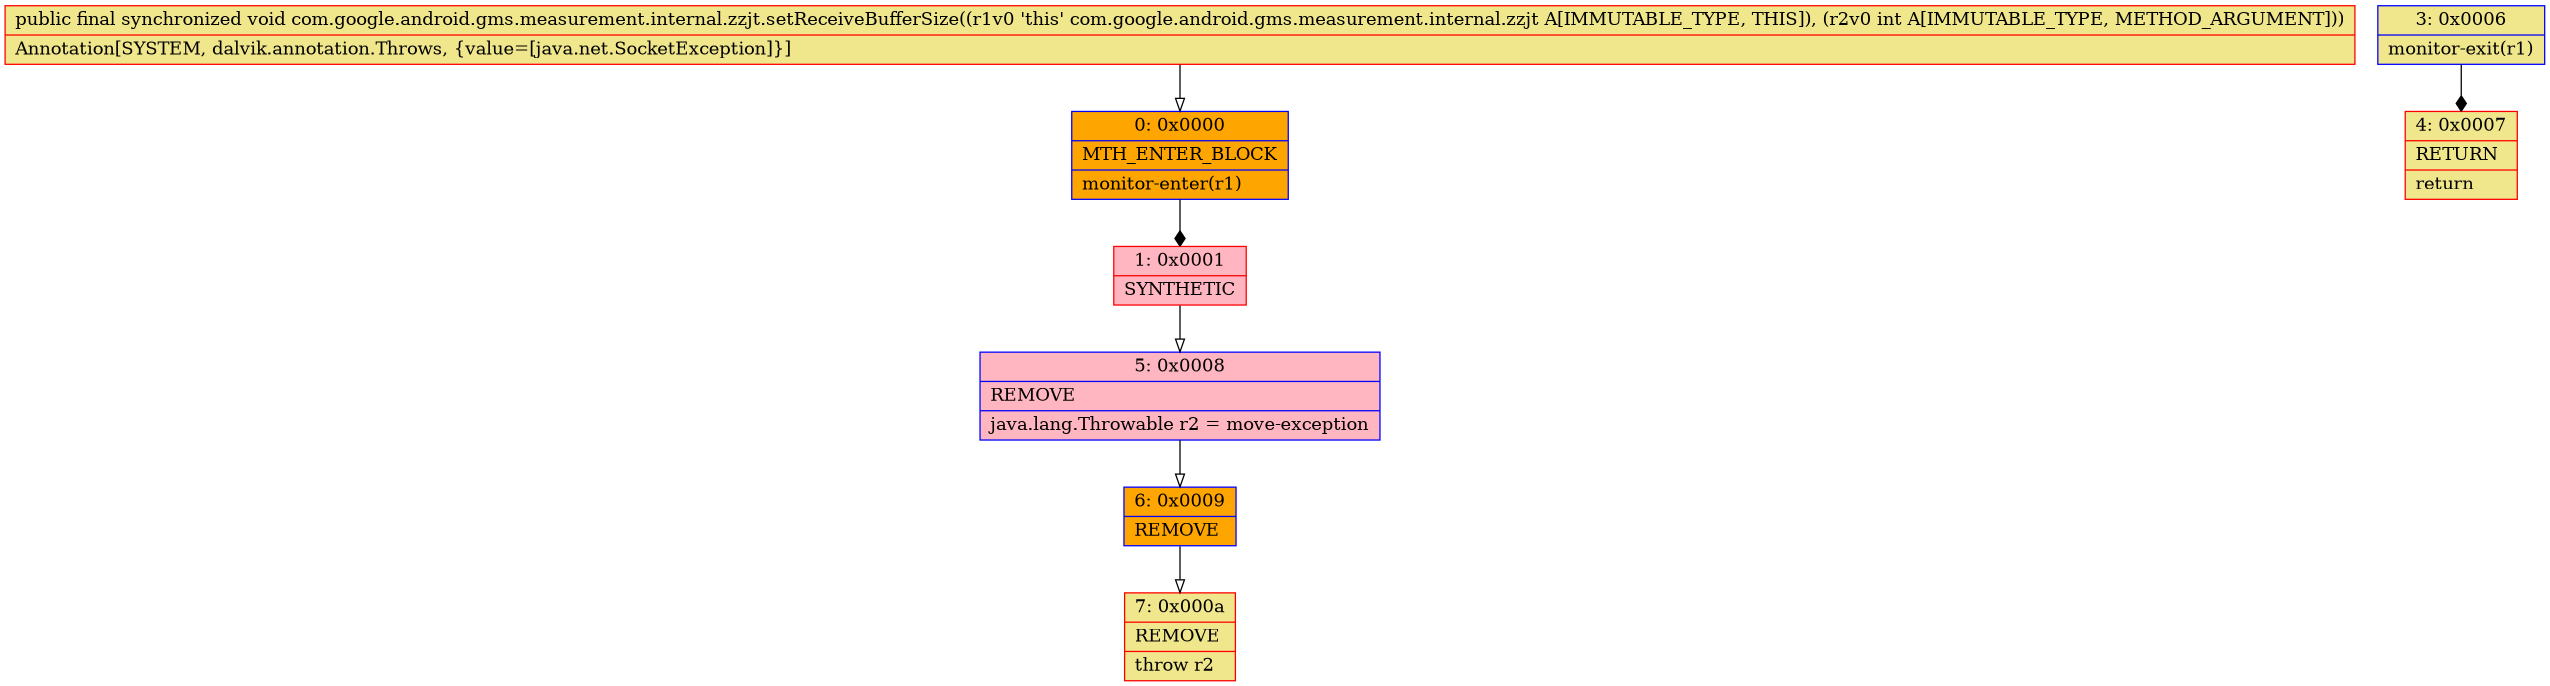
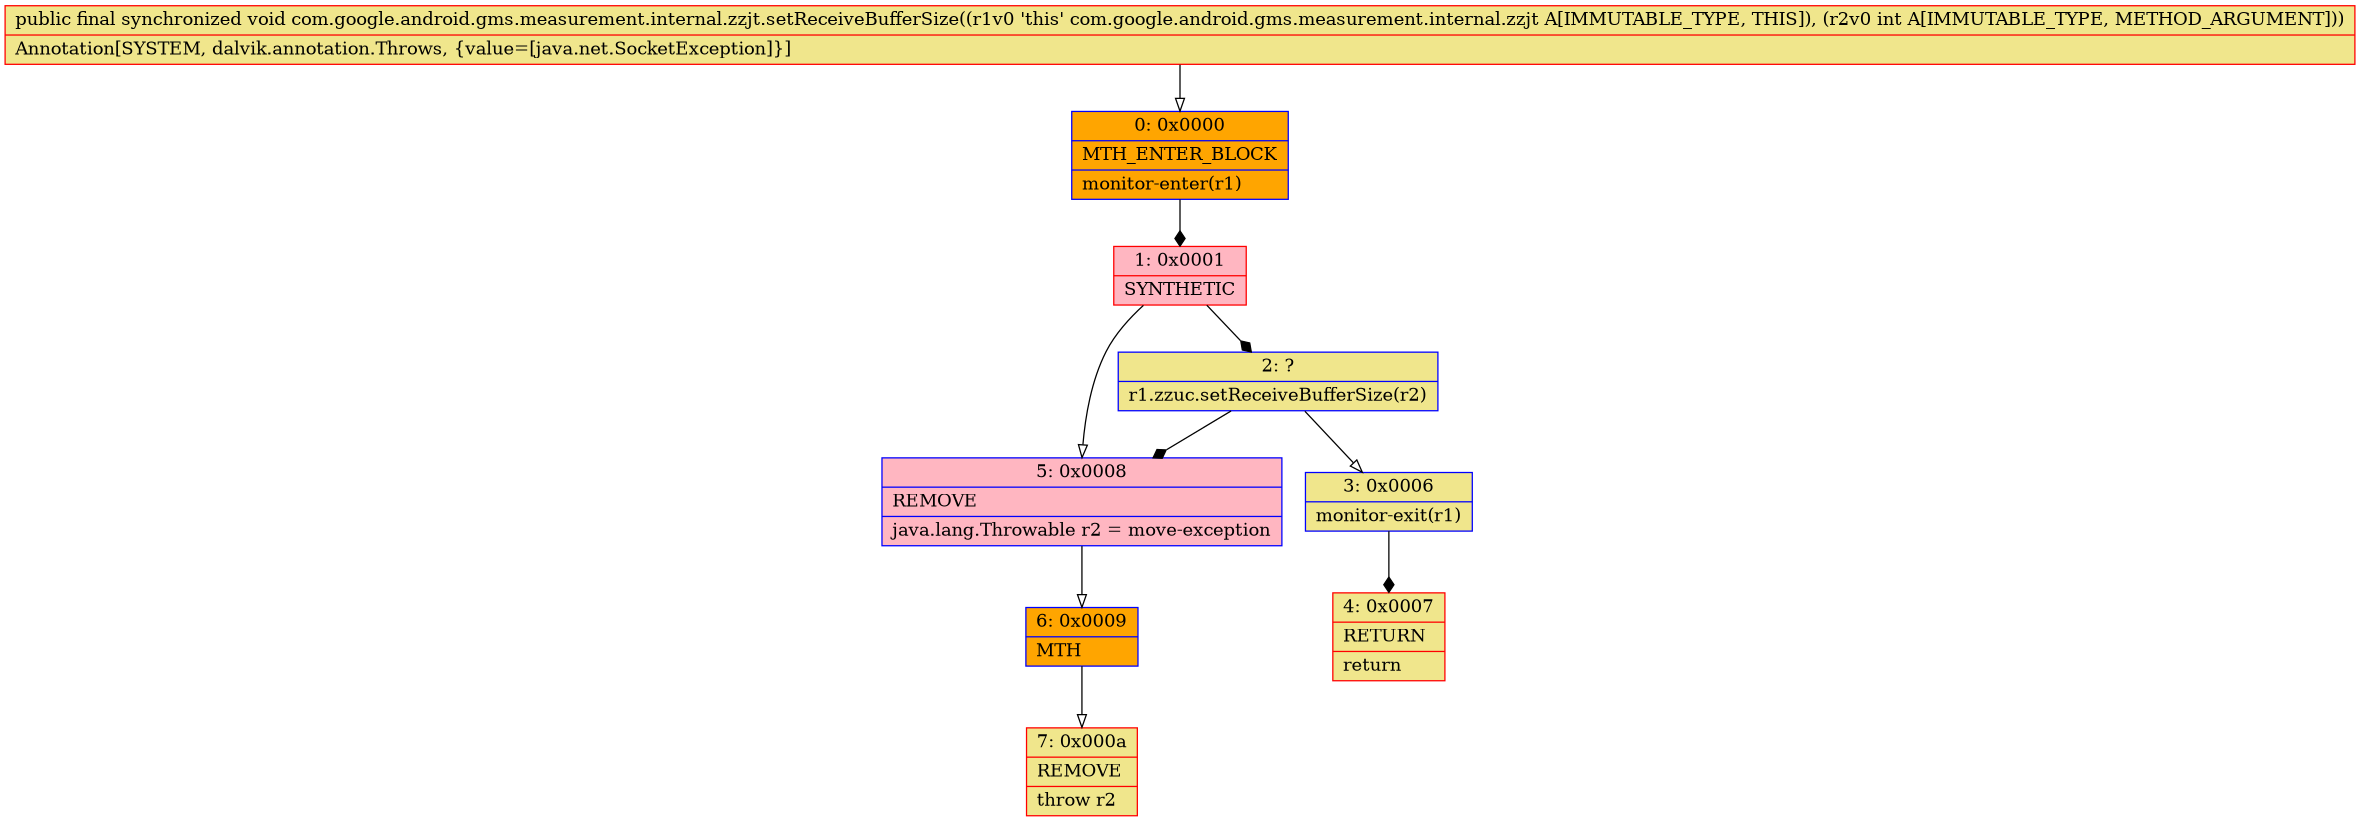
none -> (1278, 381)
(1177, 530) -> (1059, 651)
